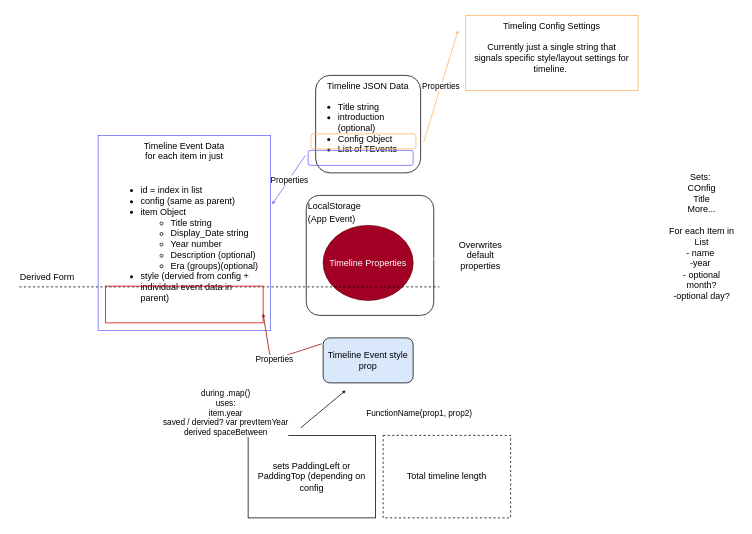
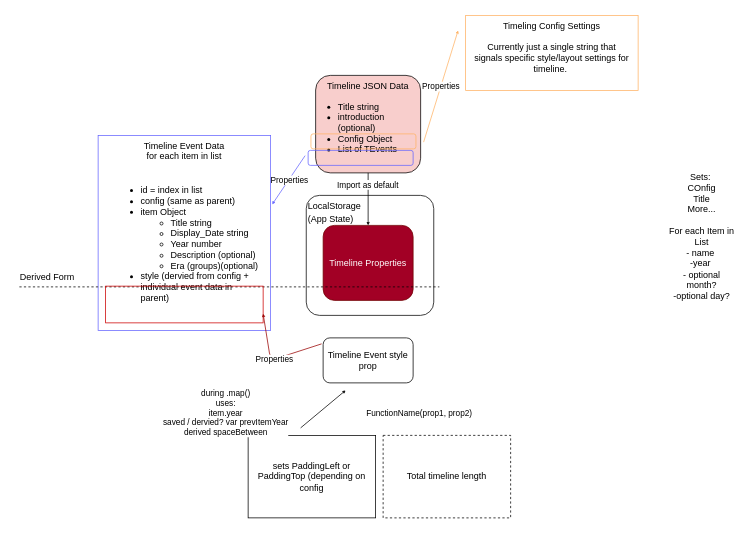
(368, 124) -> (368, 124)
(184, 151) -> (184, 151)
none -> (368, 197)
(337, 211) -> (337, 211)
(480, 255) -> none
(433, 259) -> none
(368, 263) -> (368, 263)
(368, 360) -> (368, 360)
